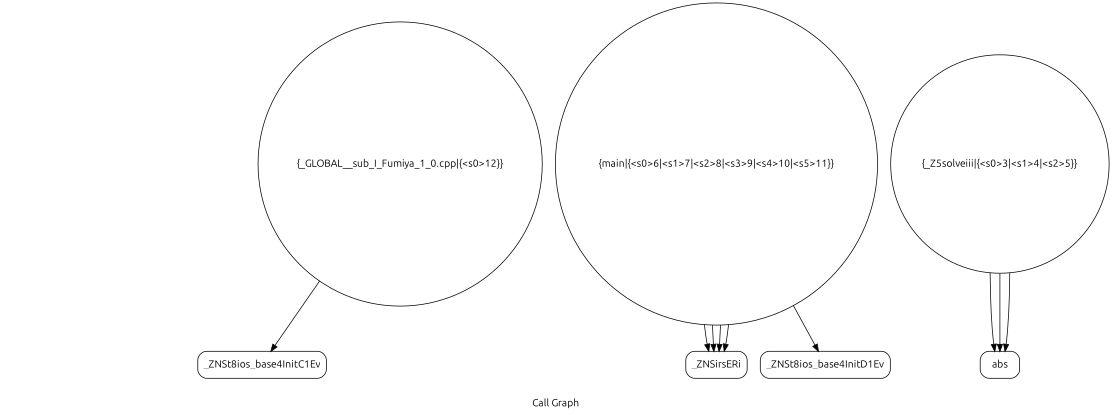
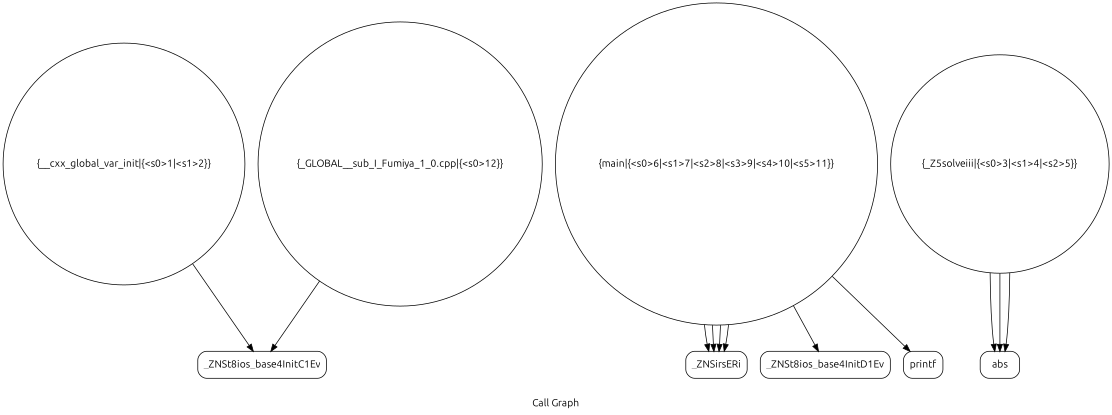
none -> (124, 164)
none -> (923, 365)
